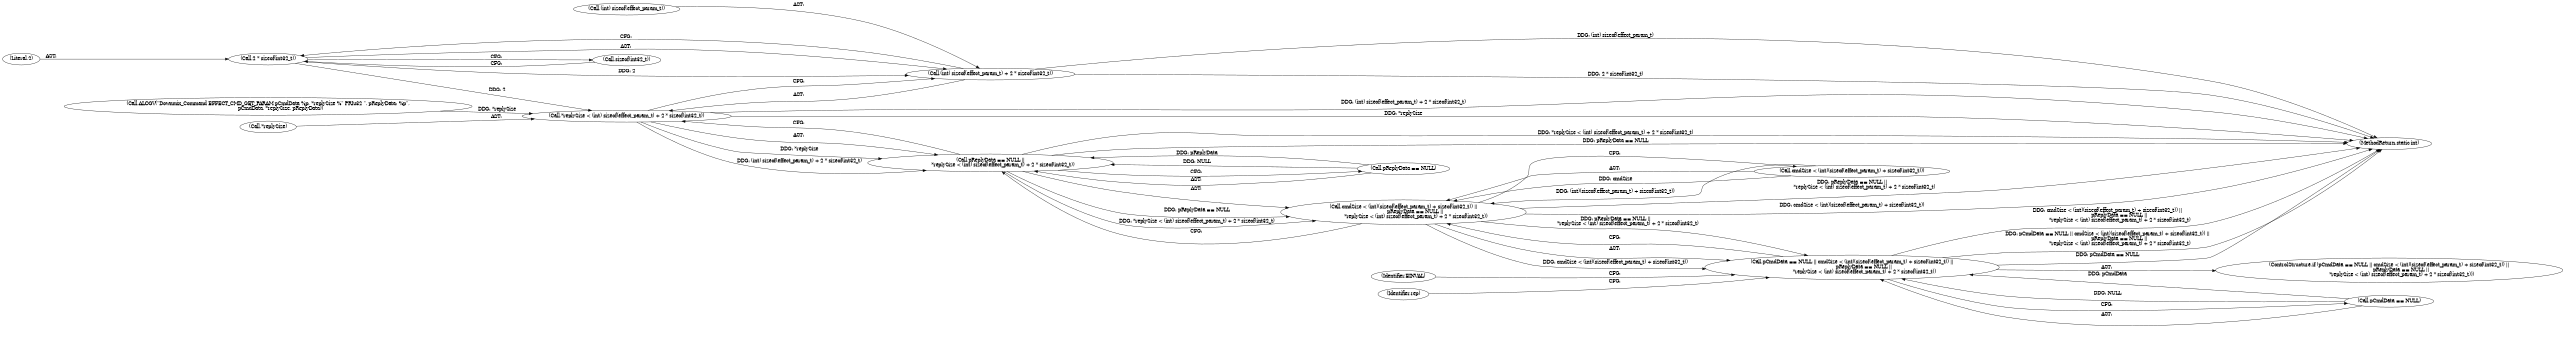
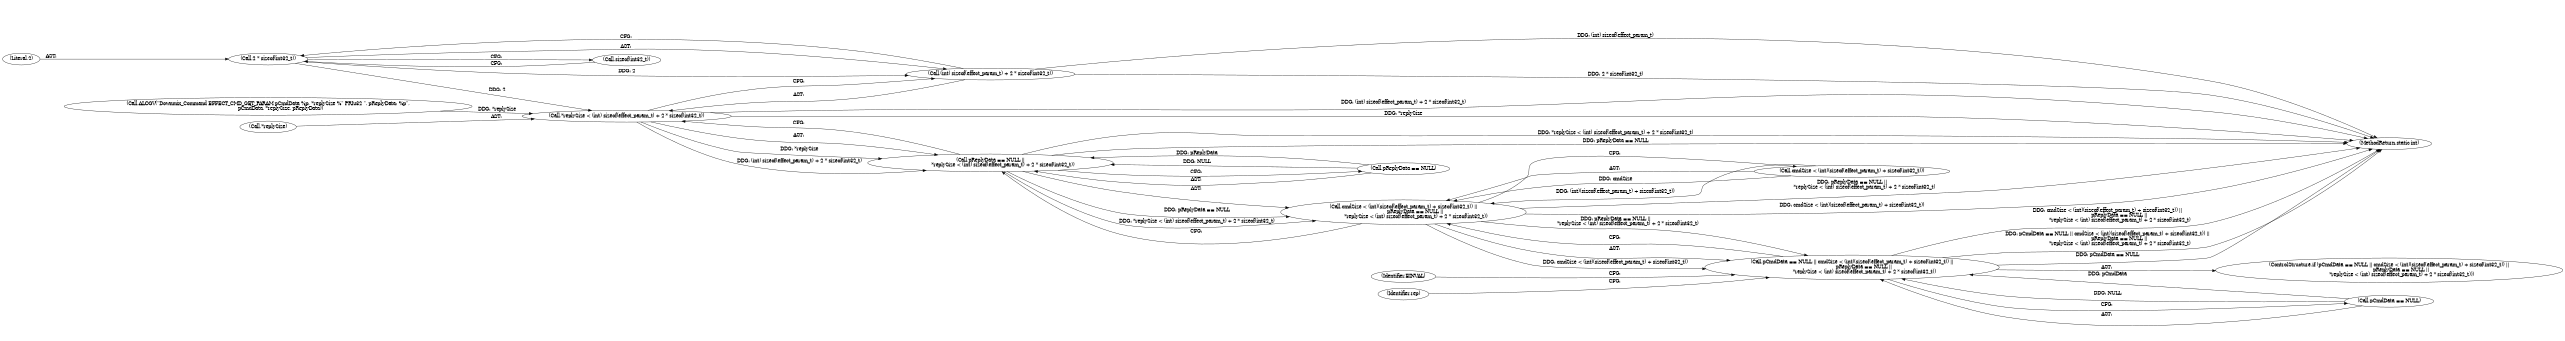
(627, 9) -> none
